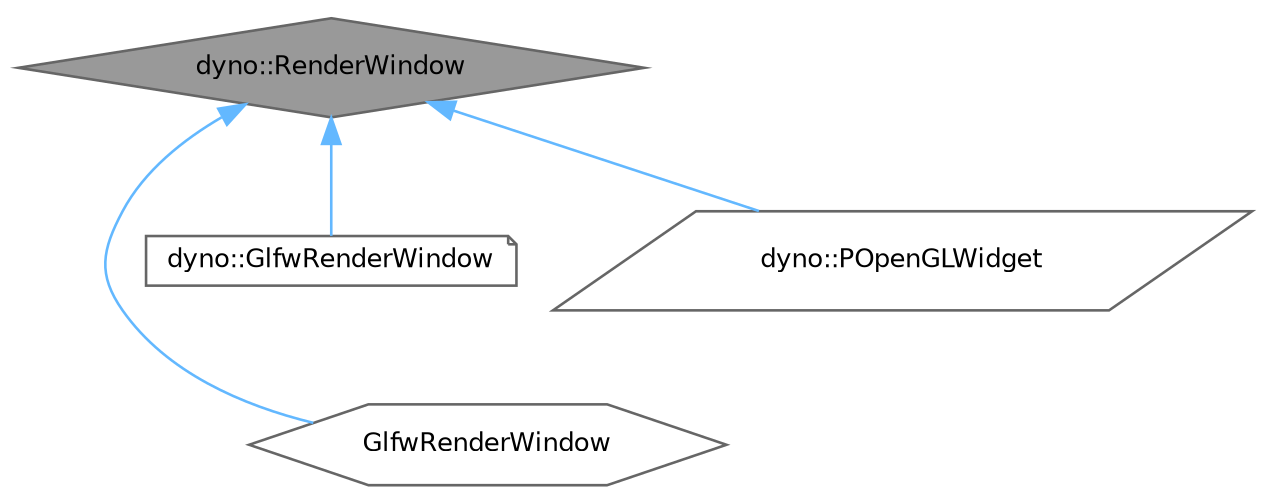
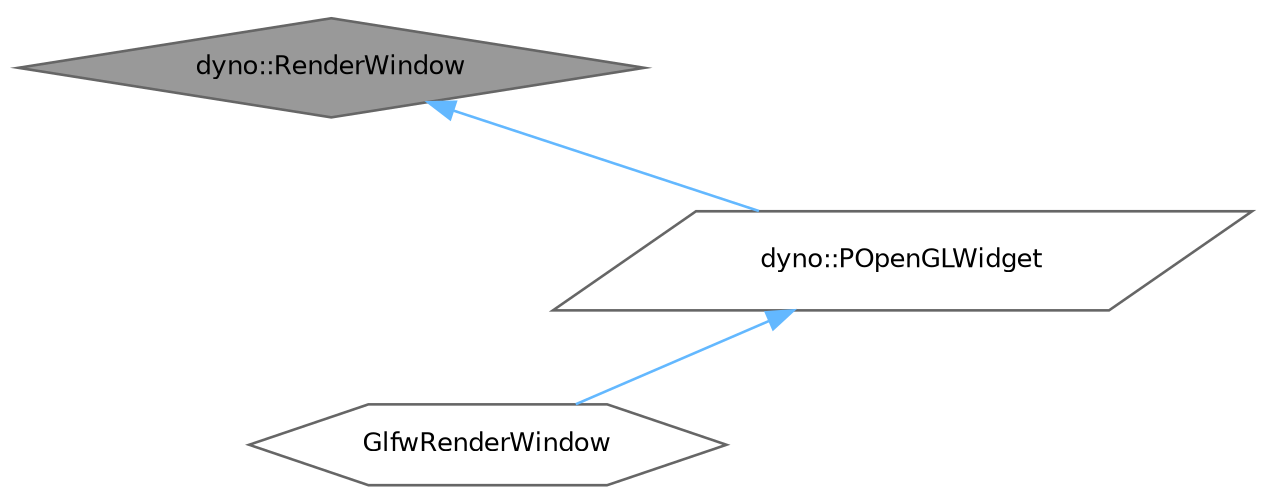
(331, 261) -> none
(118, 303) -> (672, 363)
